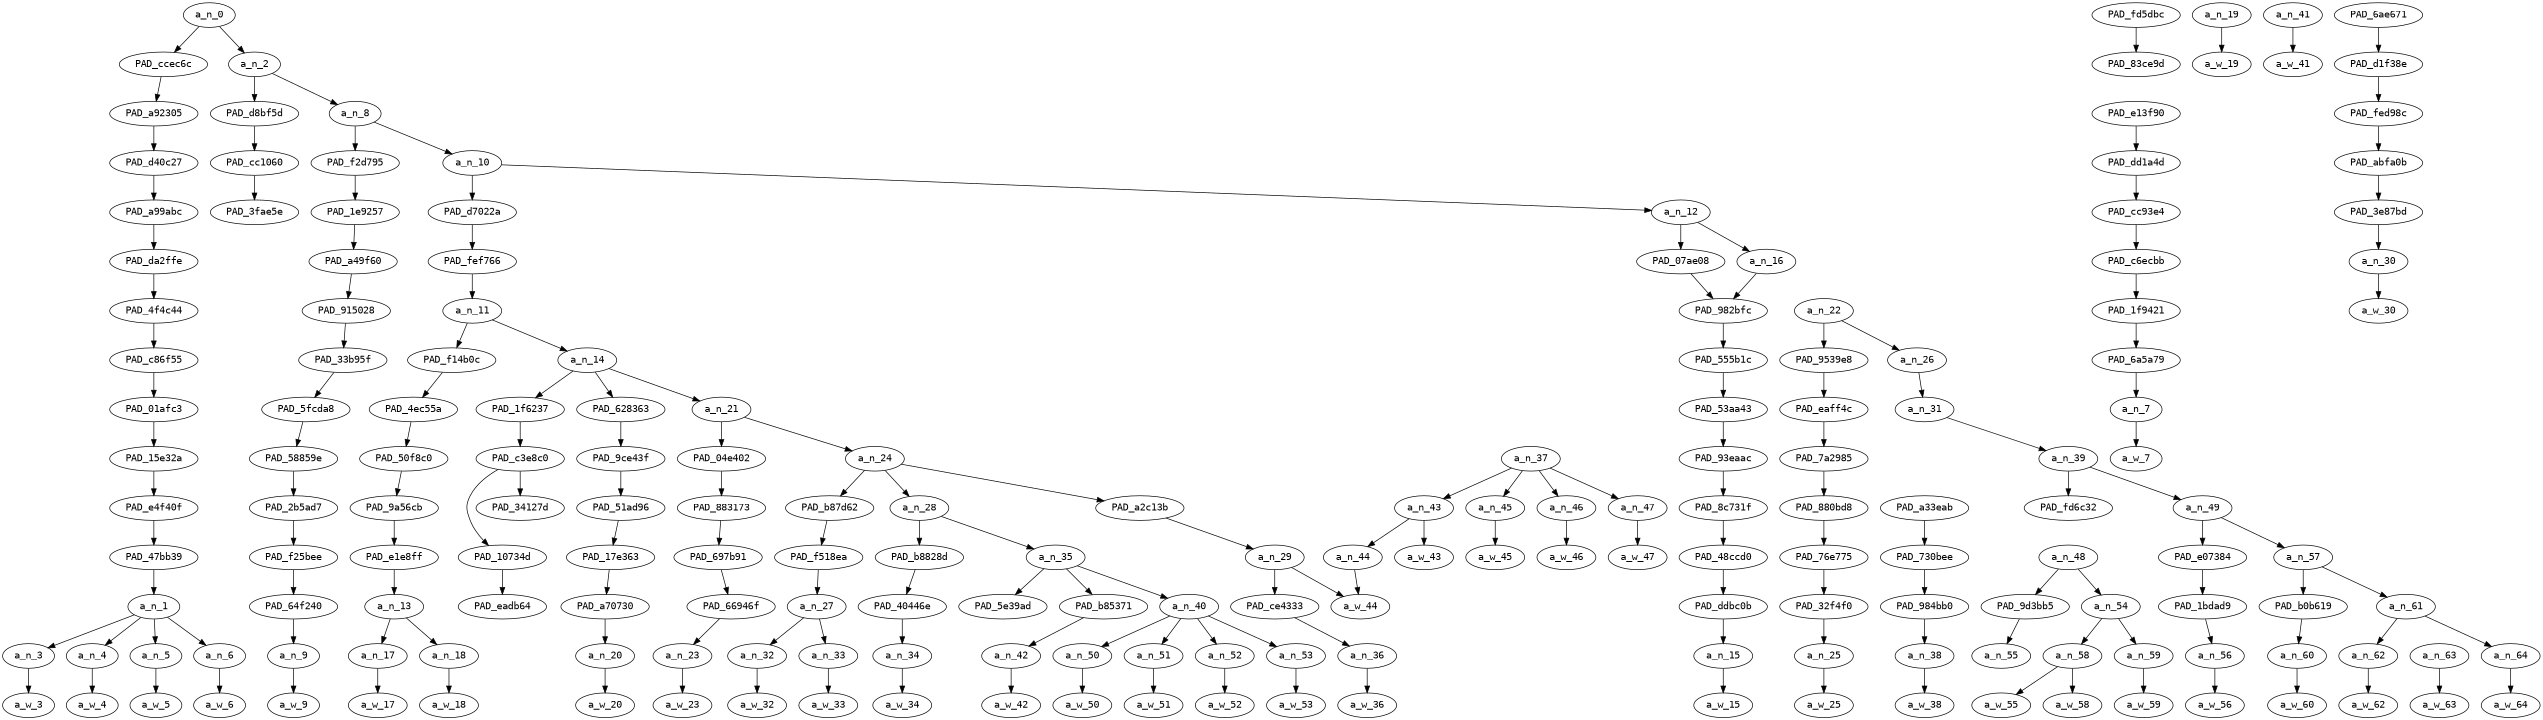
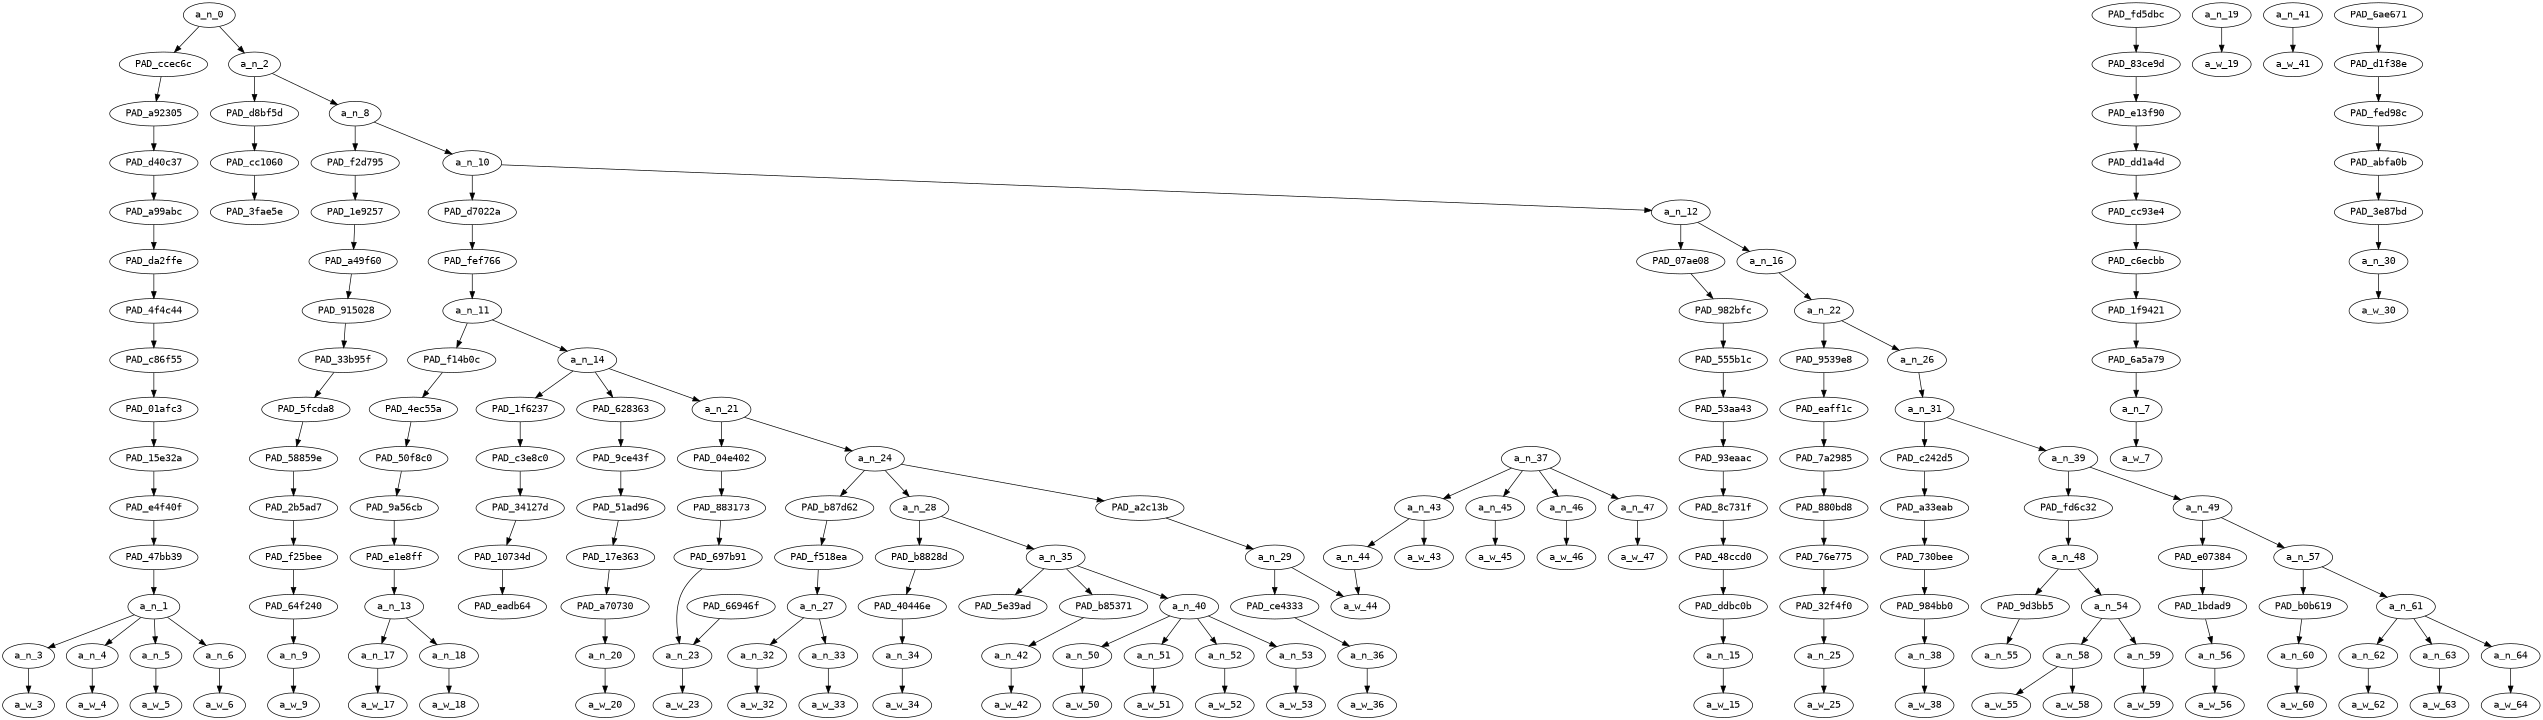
none -> (2136, 86)
(154, 163) -> (154, 163)
(1747, 284) -> (1792, 284)
(1824, 409) -> (1824, 409)
none -> (1925, 459)
(468, 501) -> (513, 529)
none -> (2068, 529)
(724, 579) -> (679, 599)
none -> (2421, 628)
